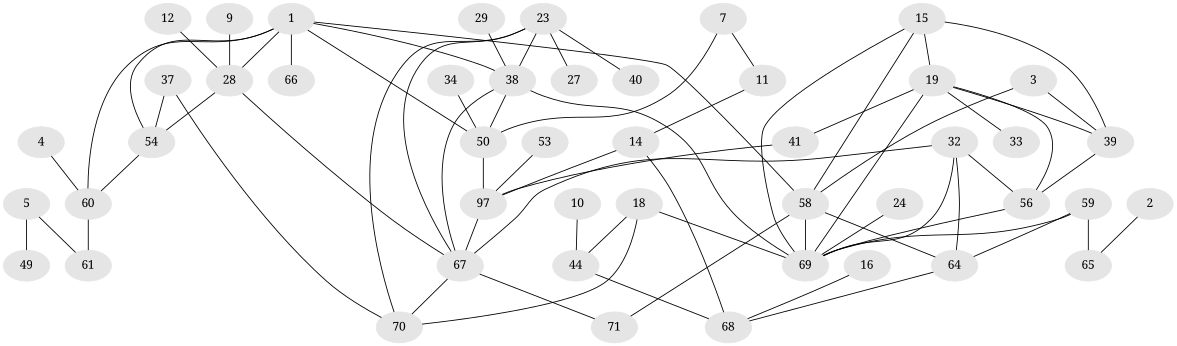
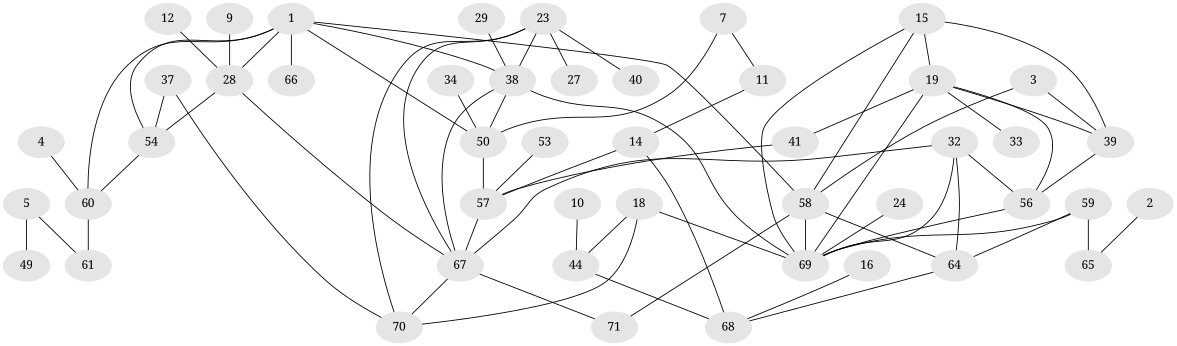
(483, 204) -> (483, 204)
